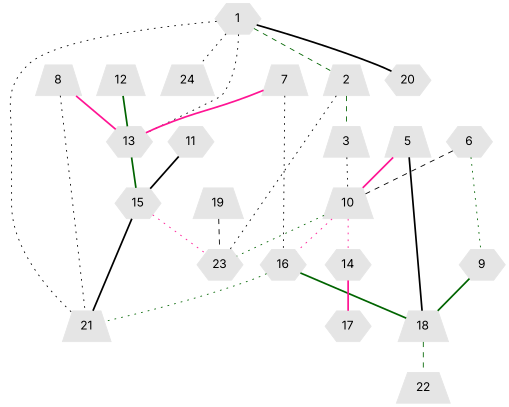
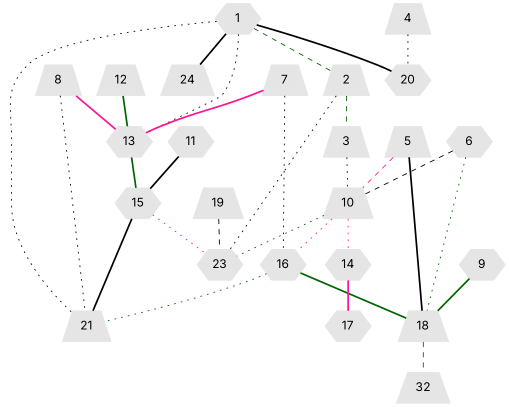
none -> (408, 19)
(213, 49) -> (213, 49)
(378, 173) -> (378, 173)
(476, 203) -> (446, 234)
(423, 388) -> (423, 388)
